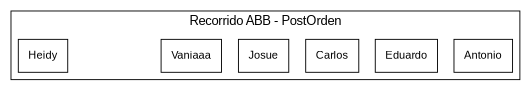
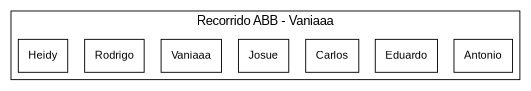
(265, 22) -> (265, 22)
none -> (114, 56)
